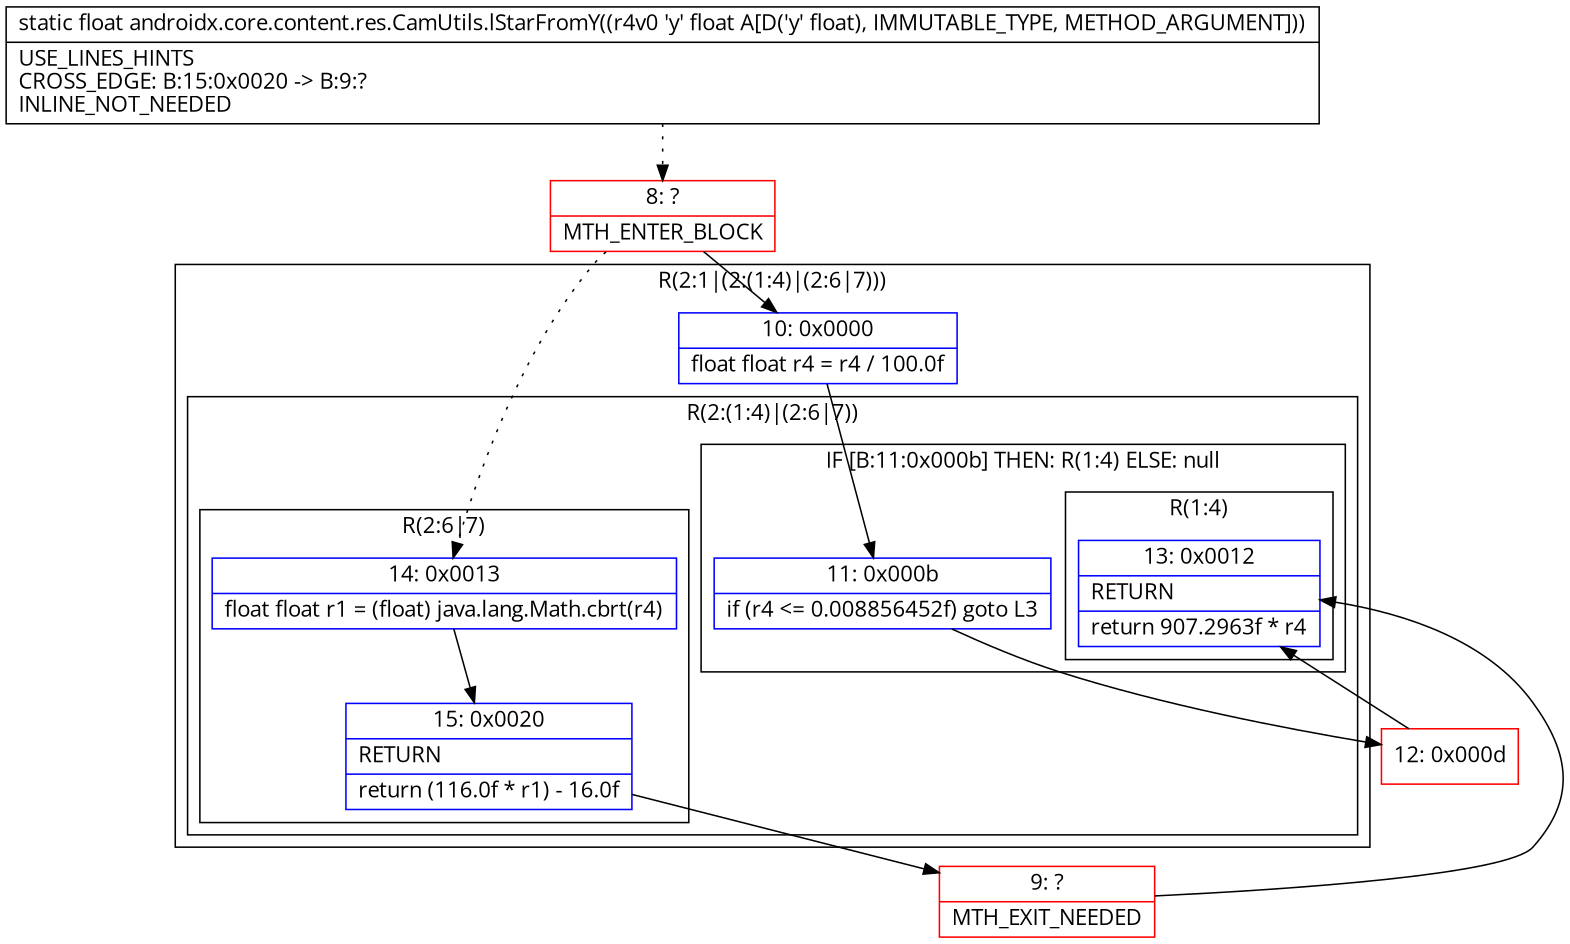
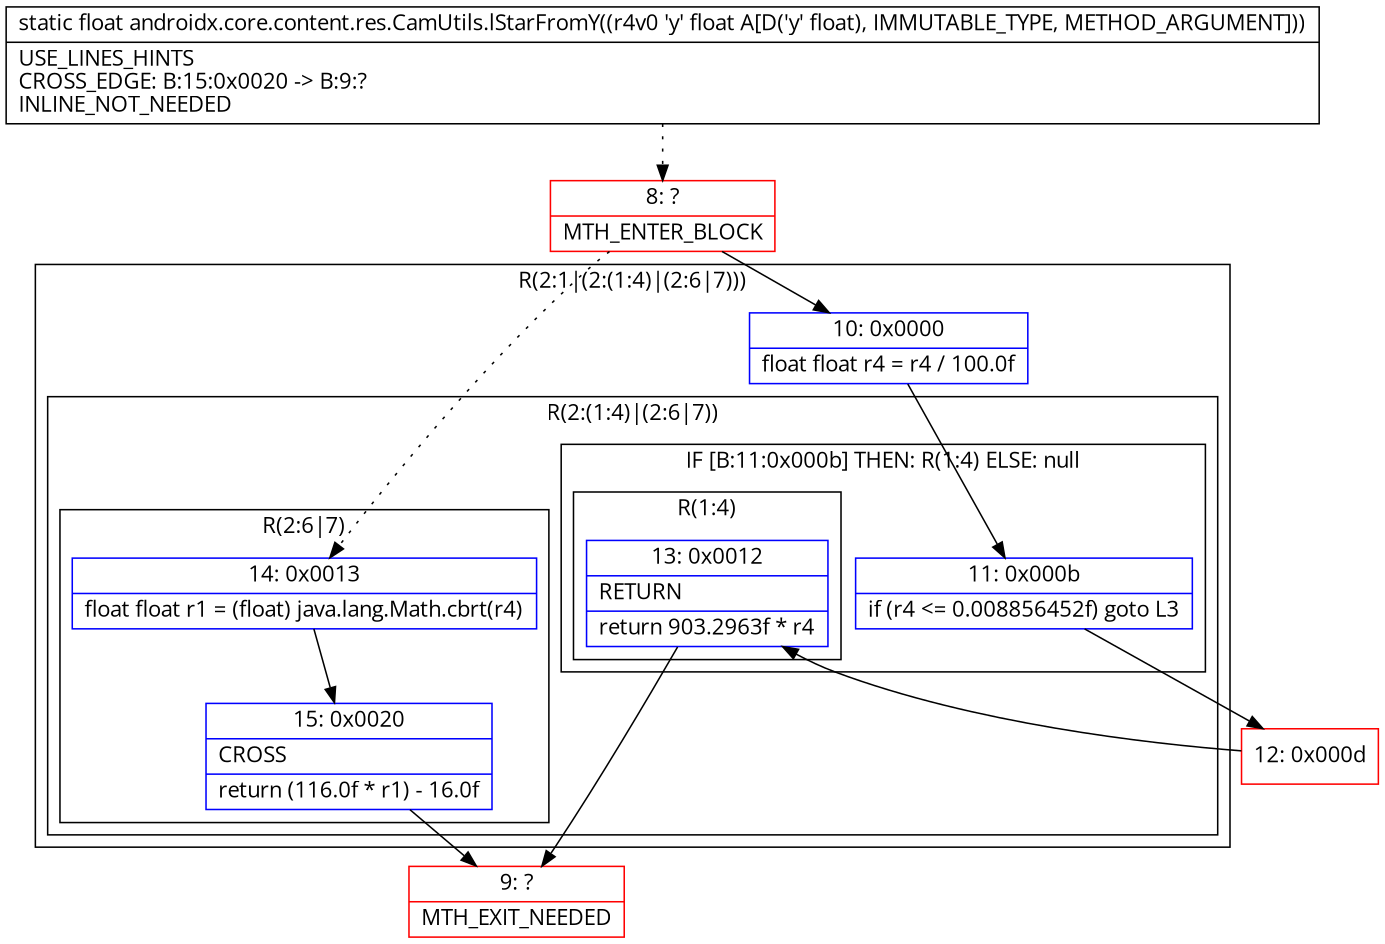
(1199, 628) -> (707, 628)
(401, 756) -> (253, 756)
(1534, 846) -> (616, 751)
